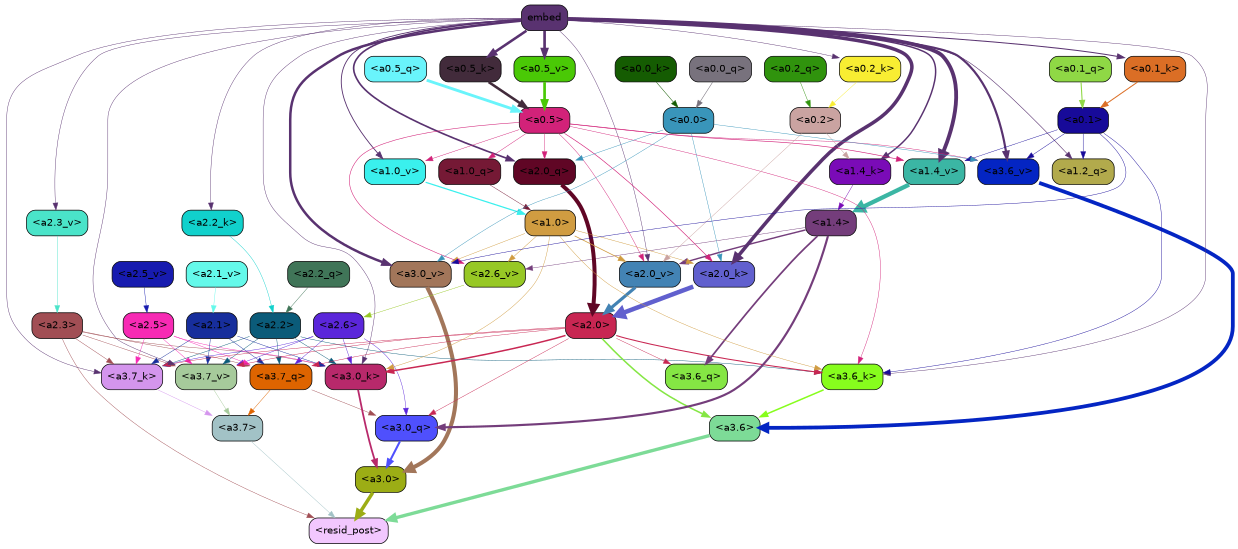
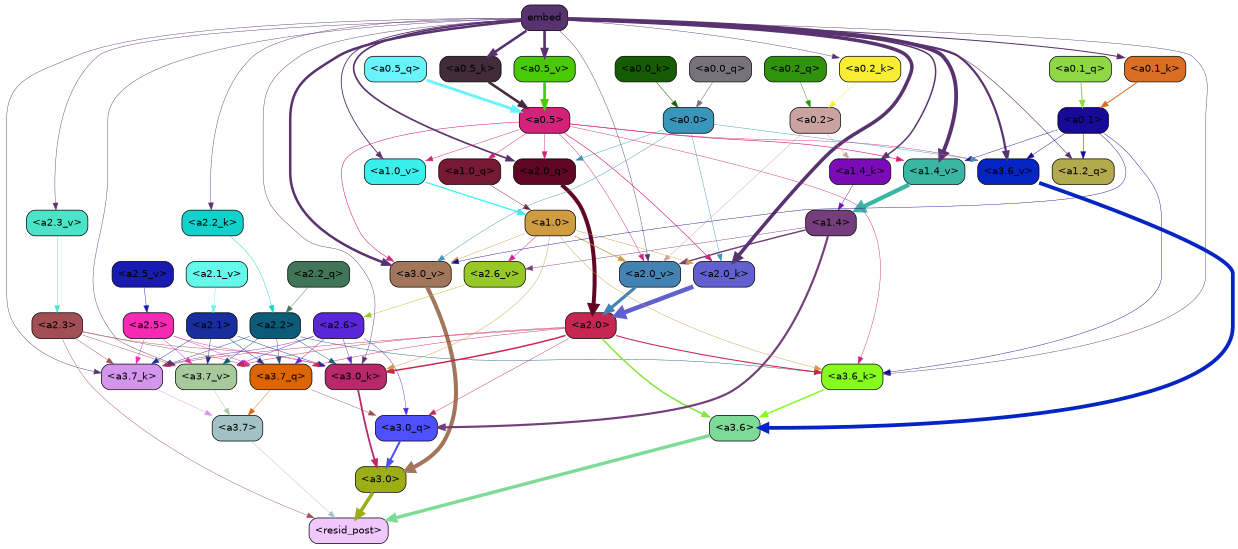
(359, 158) -> (381, 141)
(528, 244) -> (528, 244)
(696, 377) -> none
